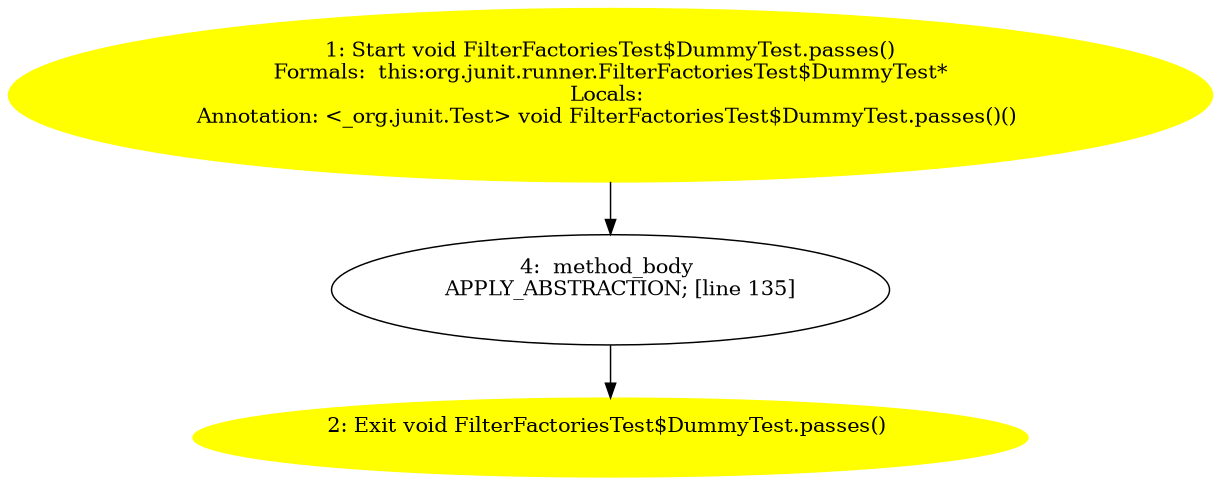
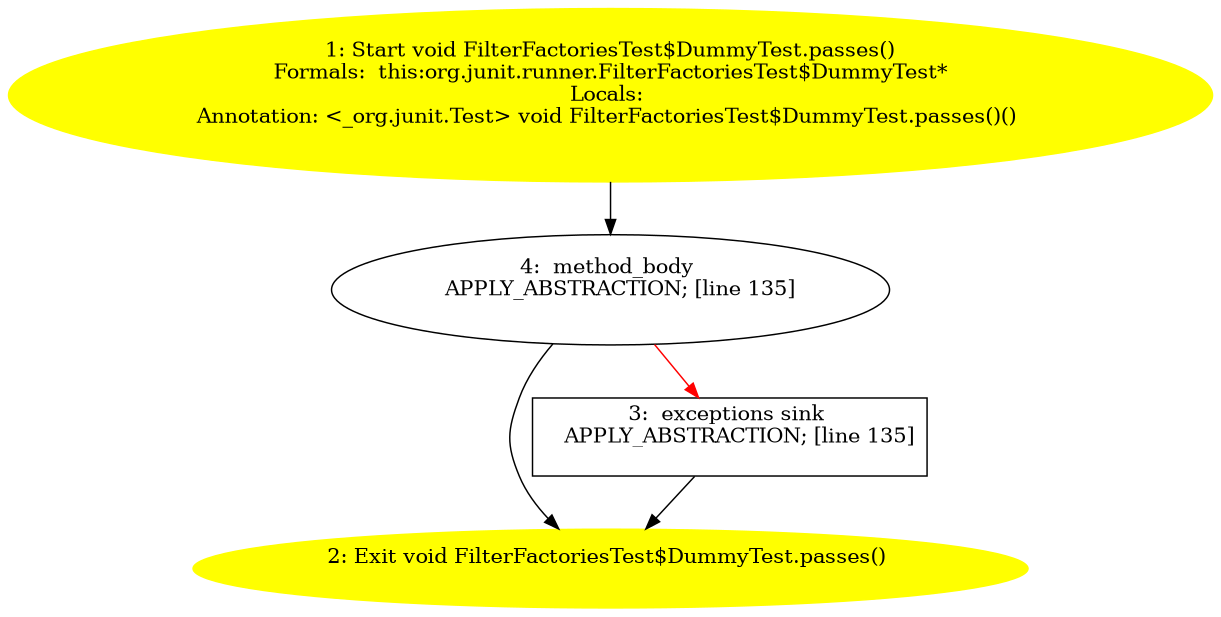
none -> (730, 437)
